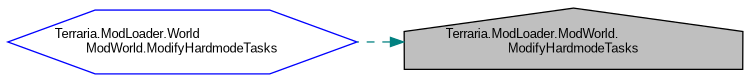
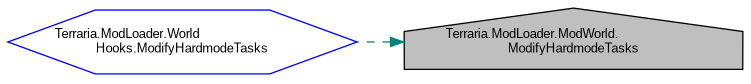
(182, 42) -> (182, 42)
